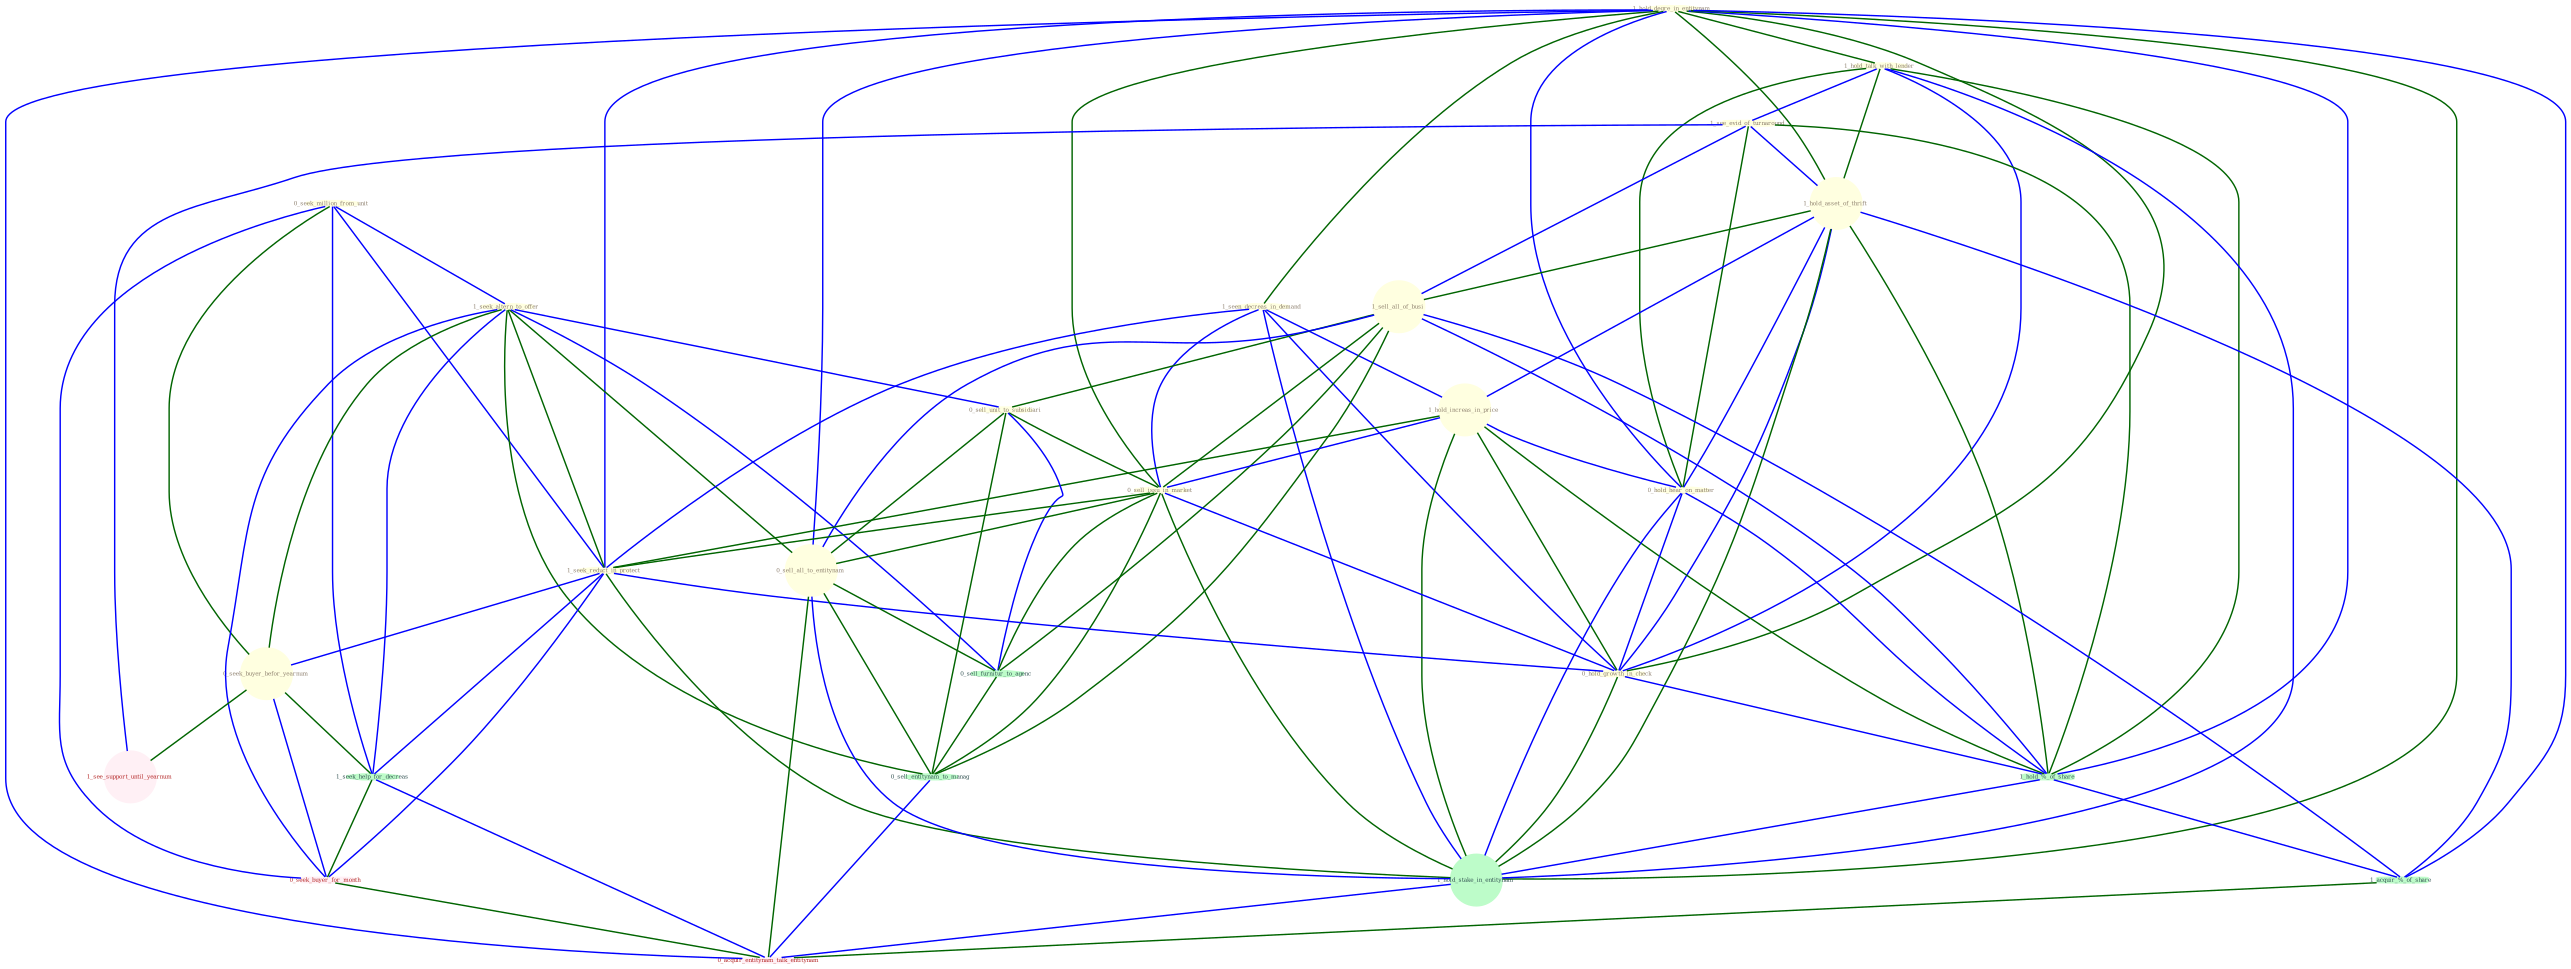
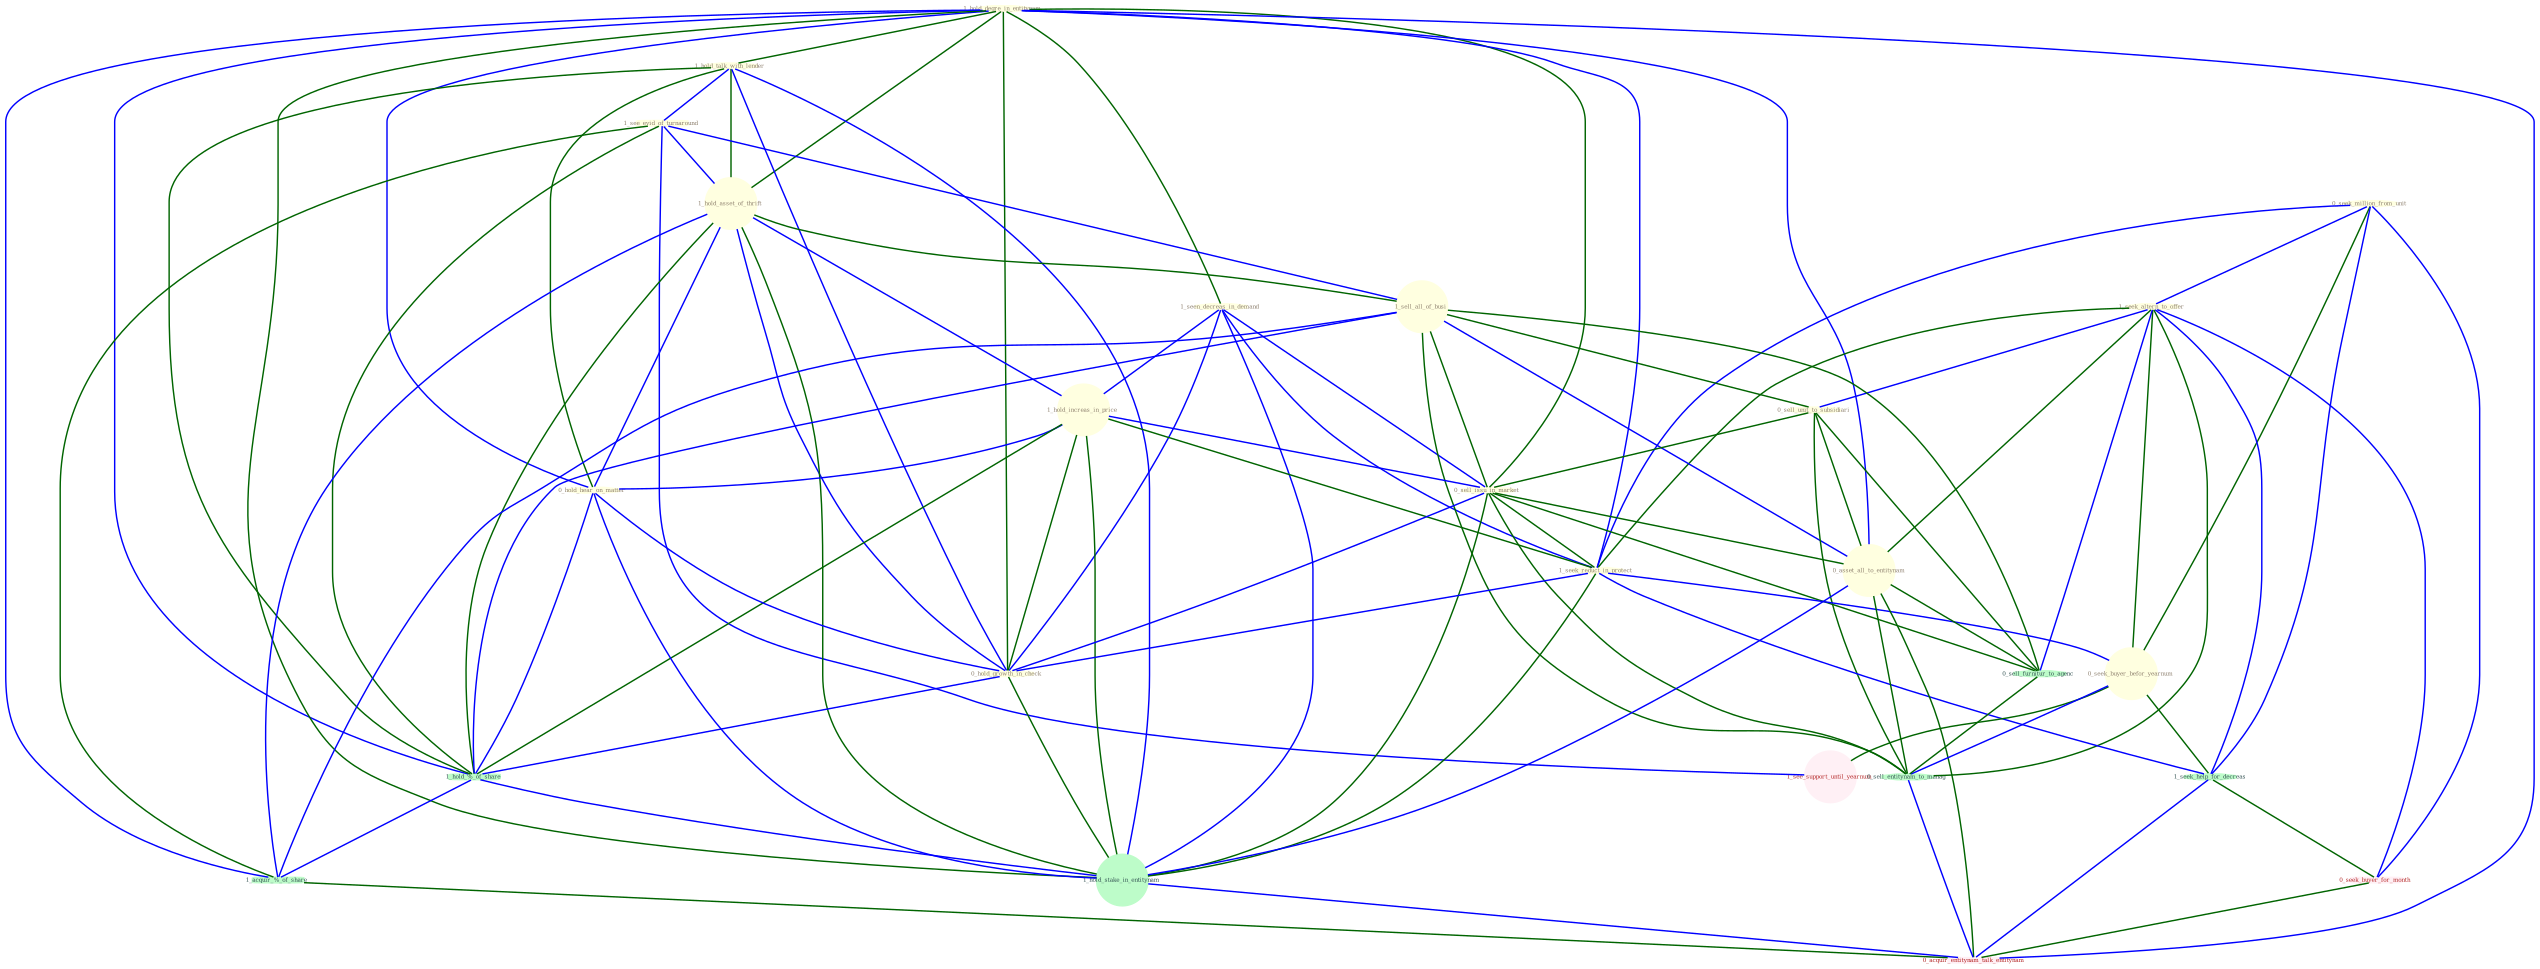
(1716, 307) -> (97, 371)
(1038, 532) -> (1927, 542)
(811, 570) -> (1869, 570)
(478, 736) -> none
(300, 788) -> (2010, 730)
